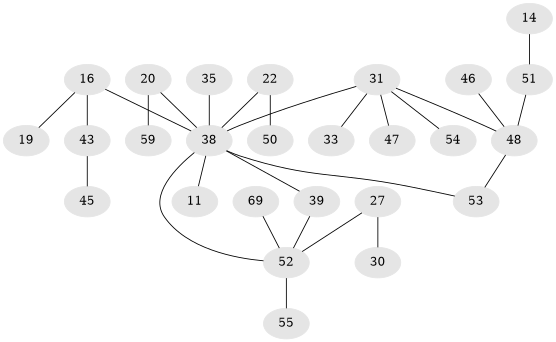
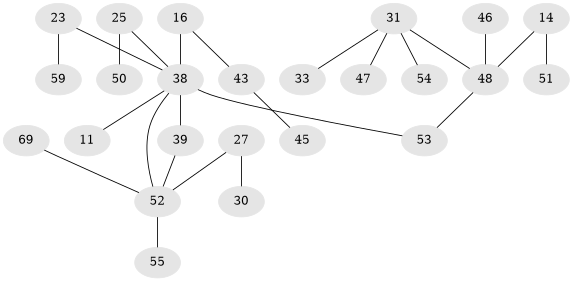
(148, 80) -> (58, 19)
(209, 80) -> none
(270, 80) -> (119, 19)
(291, 107) -> none
(522, 110) -> (516, 49)
(26, 141) -> none
